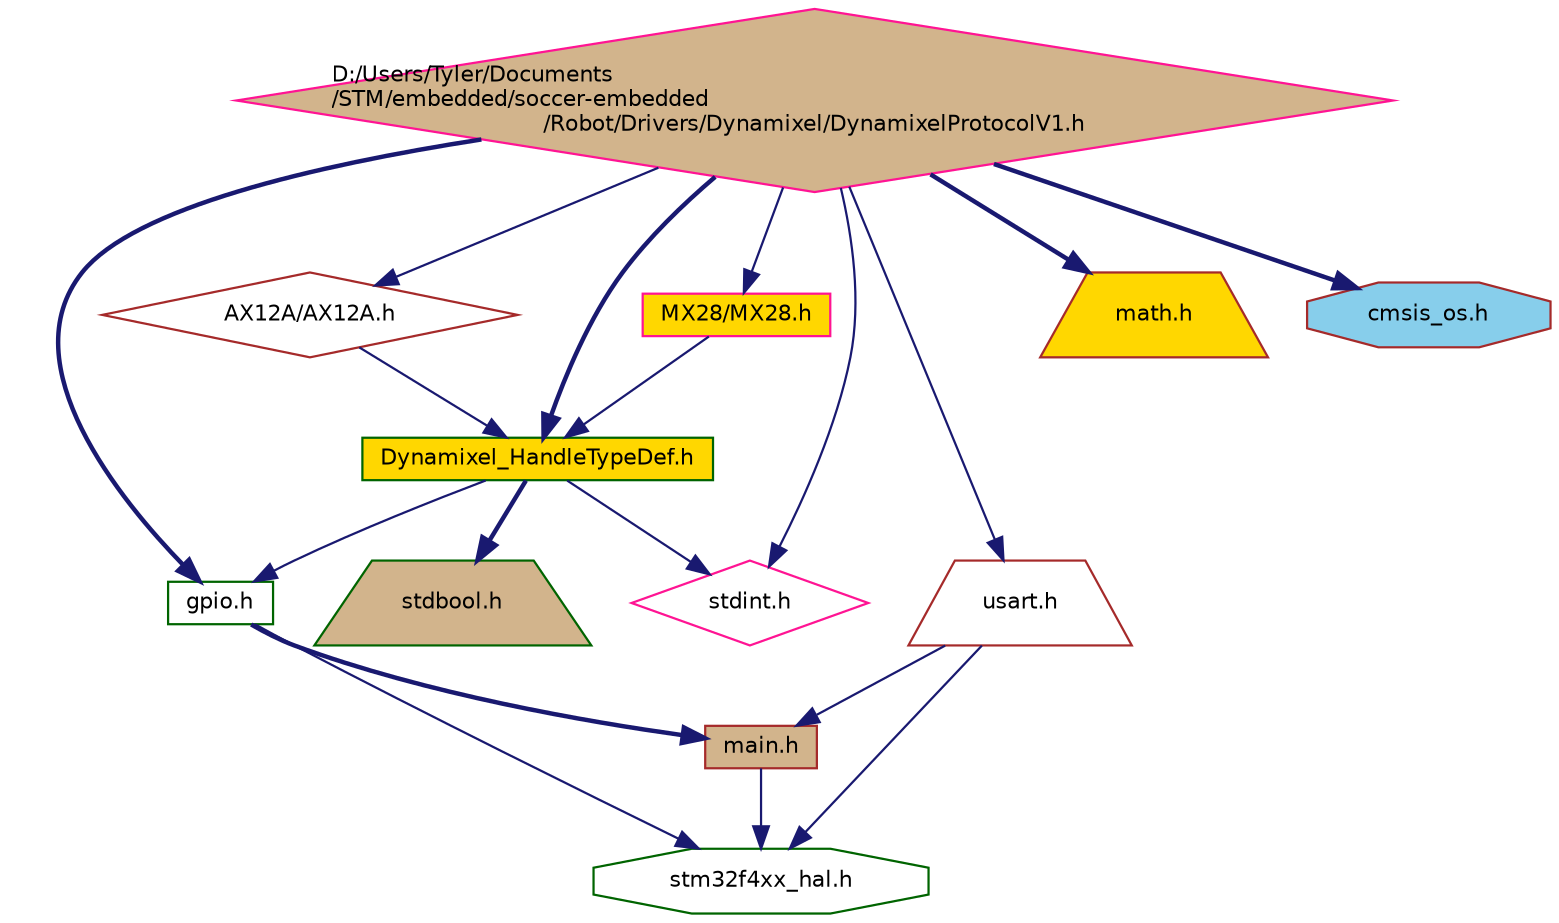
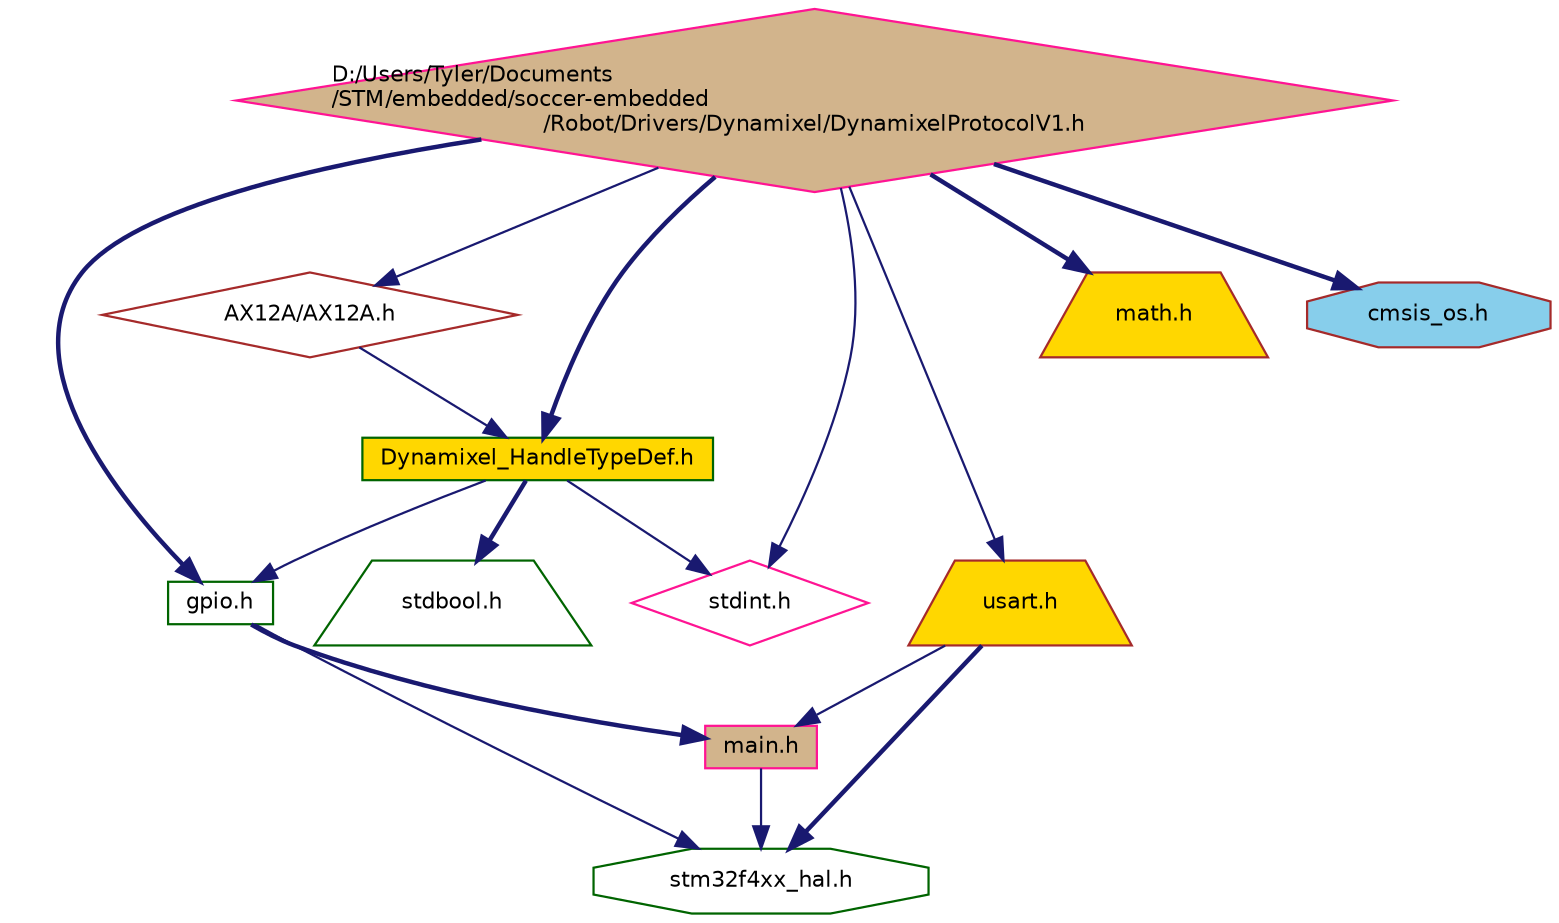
(736, 315) -> none
(453, 603) -> (453, 603)
(1020, 603) -> (1020, 603)
(894, 739) -> (894, 739)
(761, 747) -> (761, 747)
